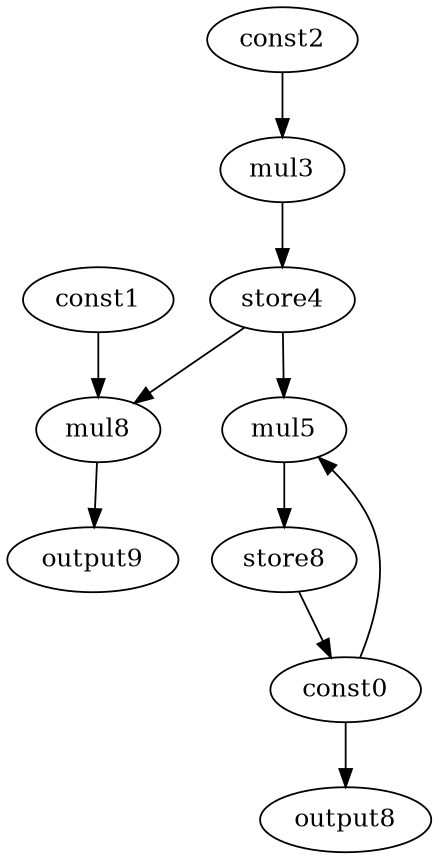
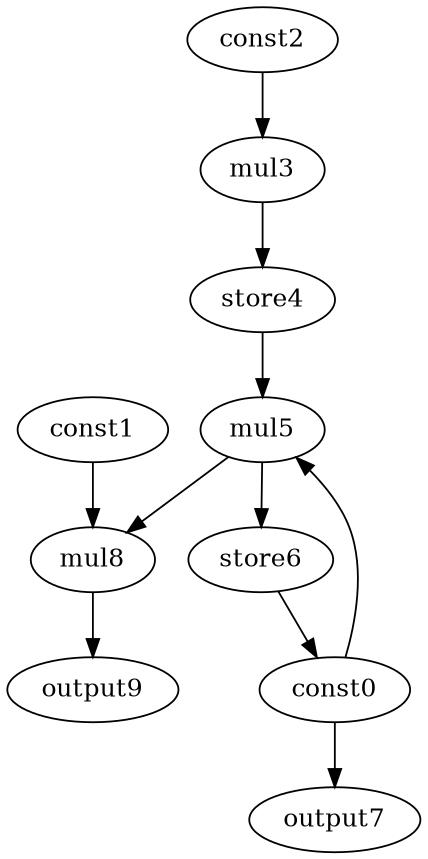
(197, 360) -> (185, 489)
(284, 560) -> (261, 560)
(346, 820) -> (335, 820)
